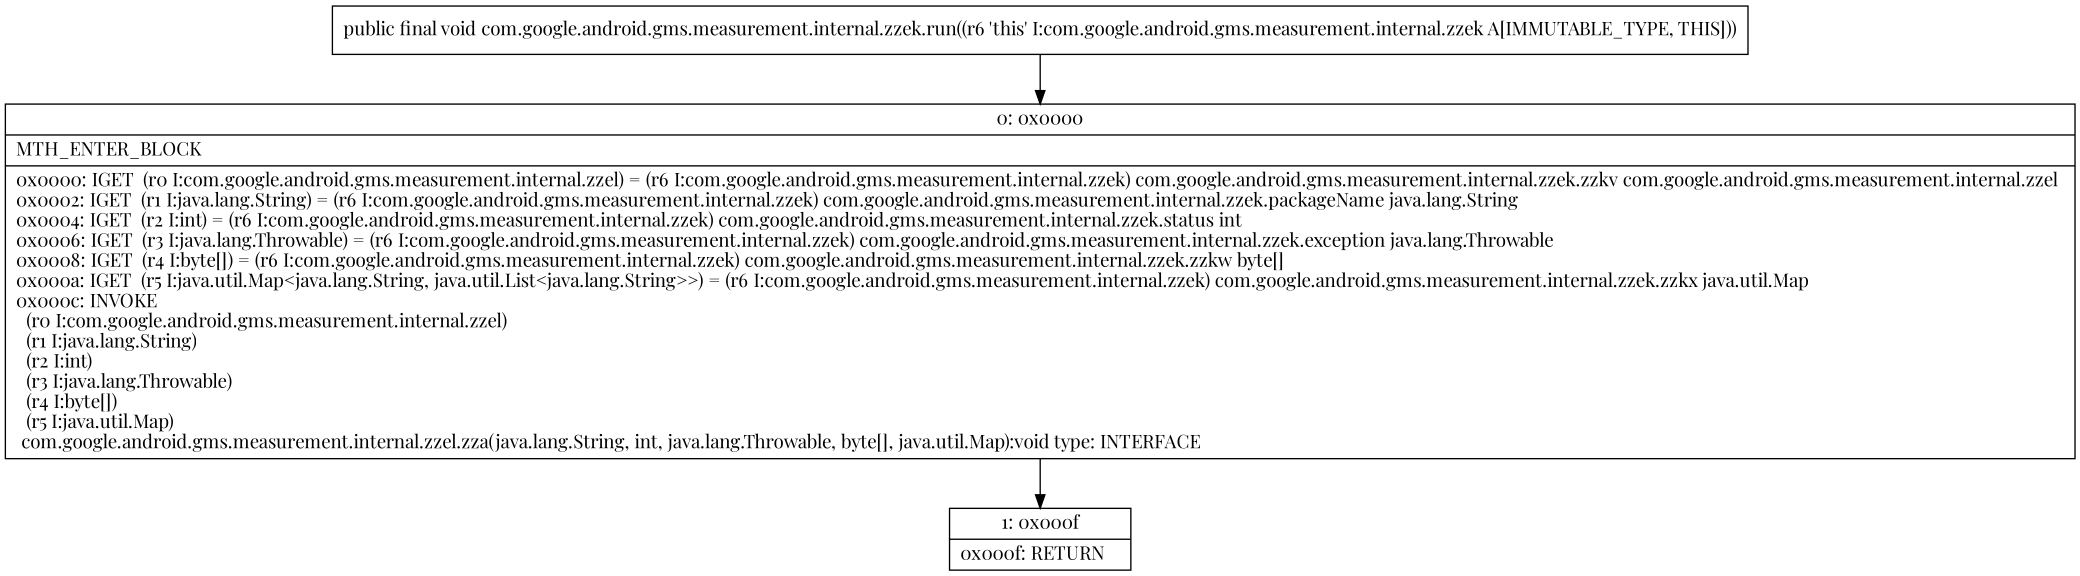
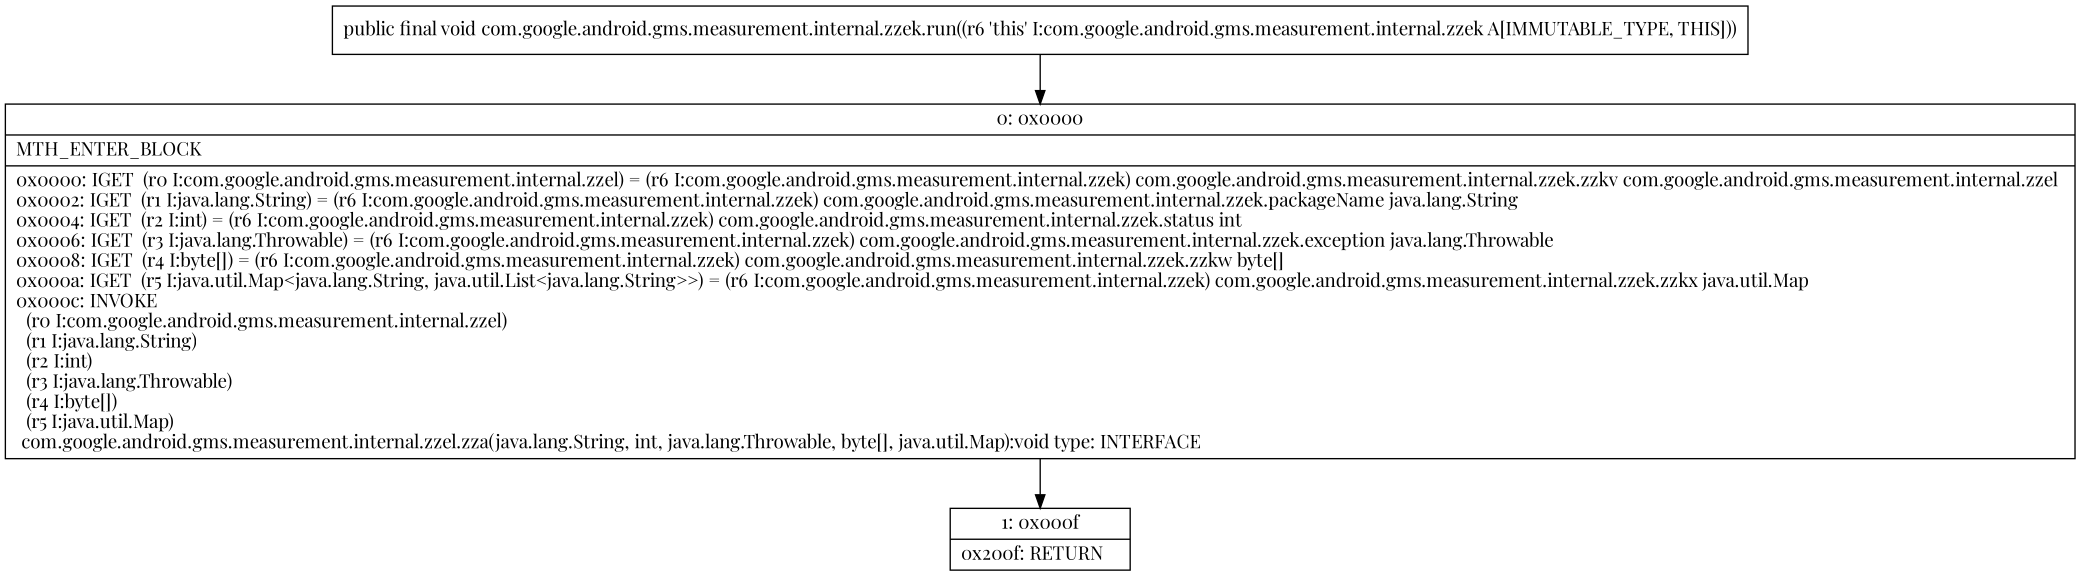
(1040, 554) -> (1040, 554)
